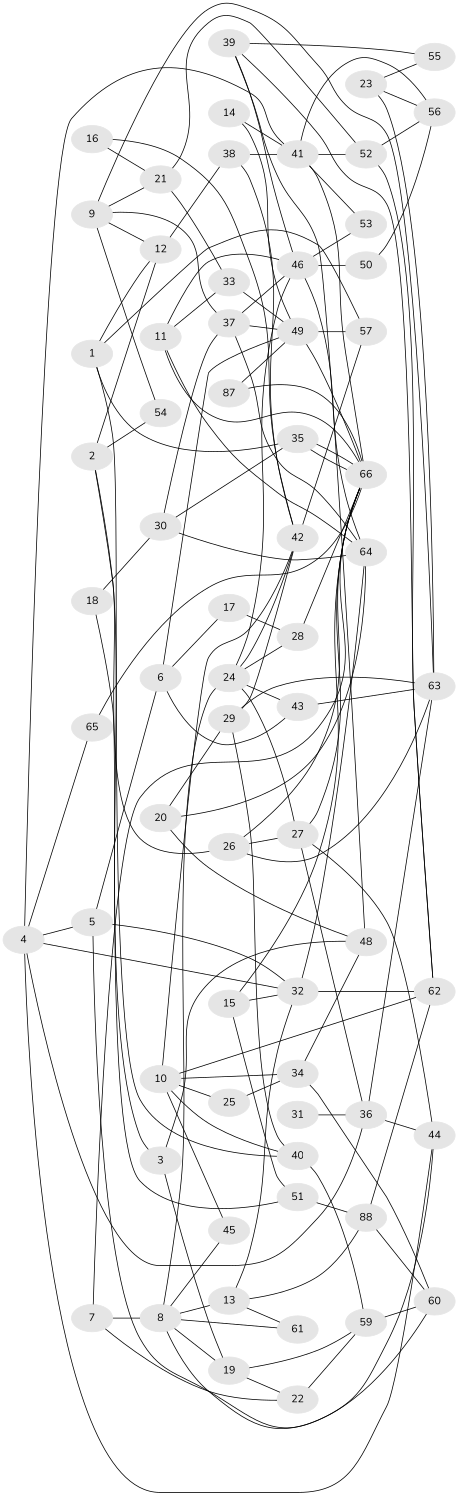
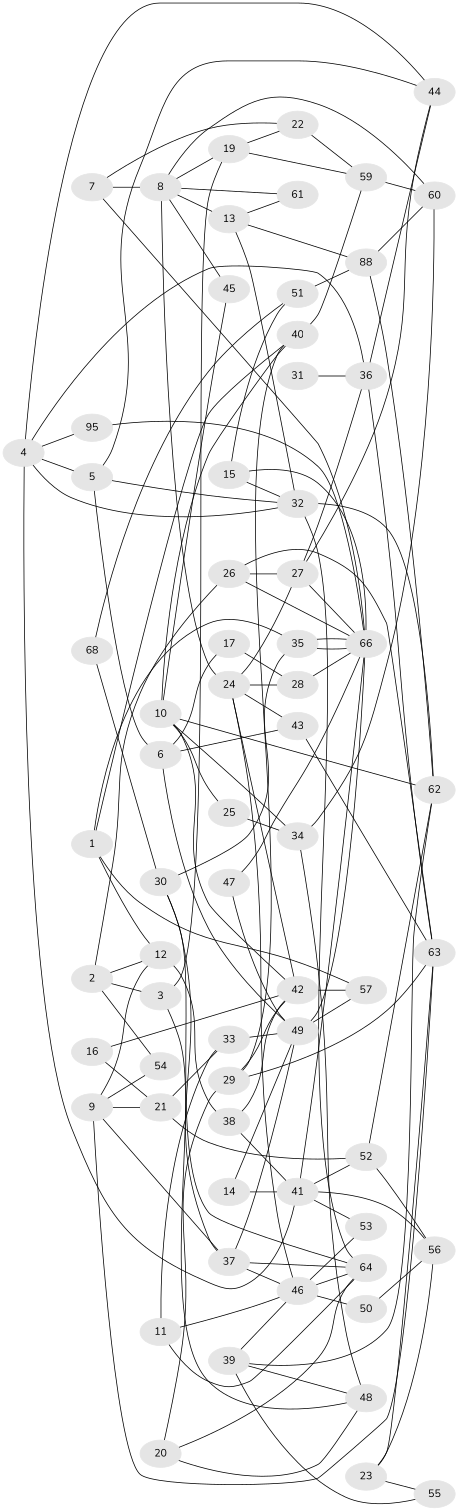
(229, 393) -> (229, 883)
(254, 419) -> none
(92, 601) -> (92, 651)
(92, 727) -> (92, 428)
